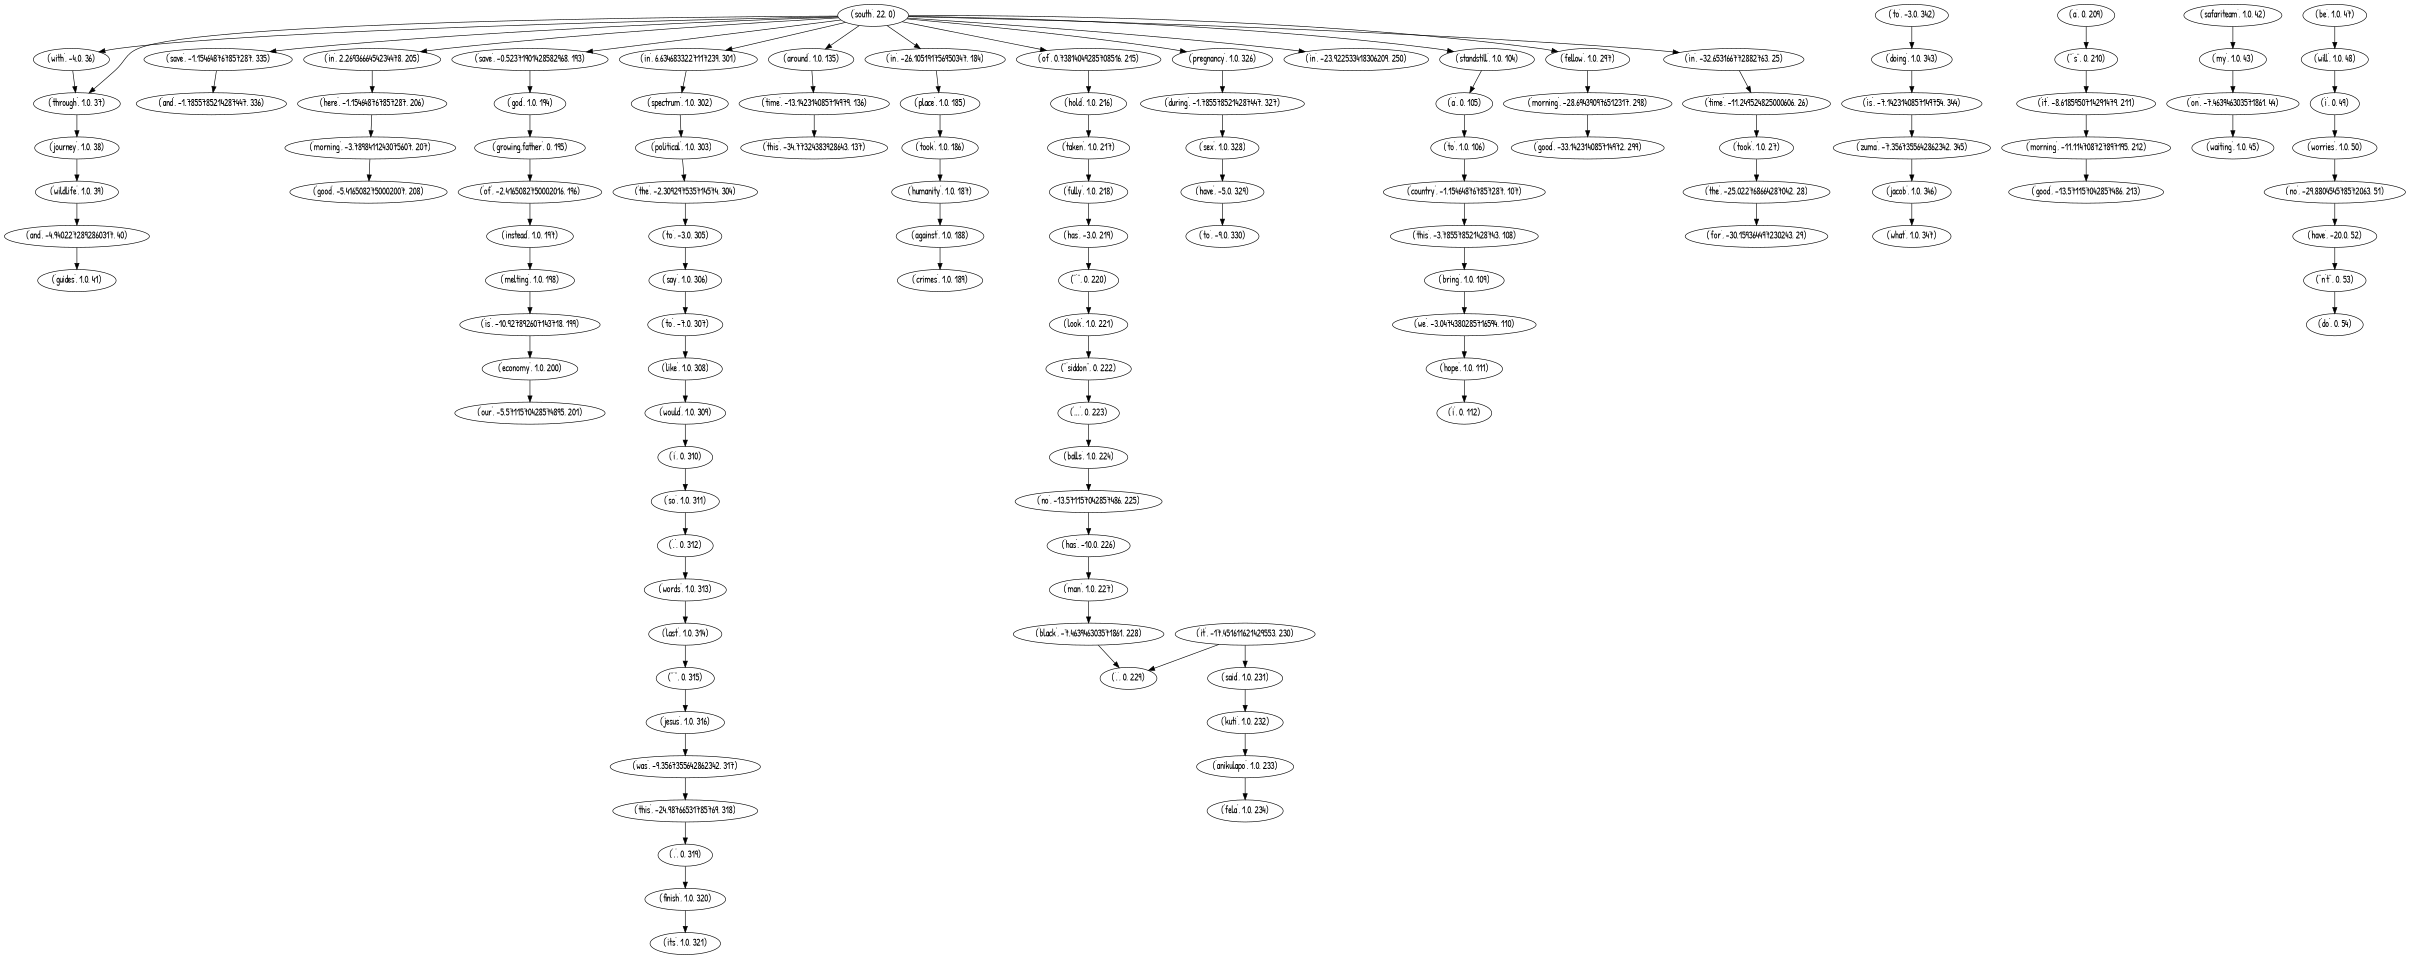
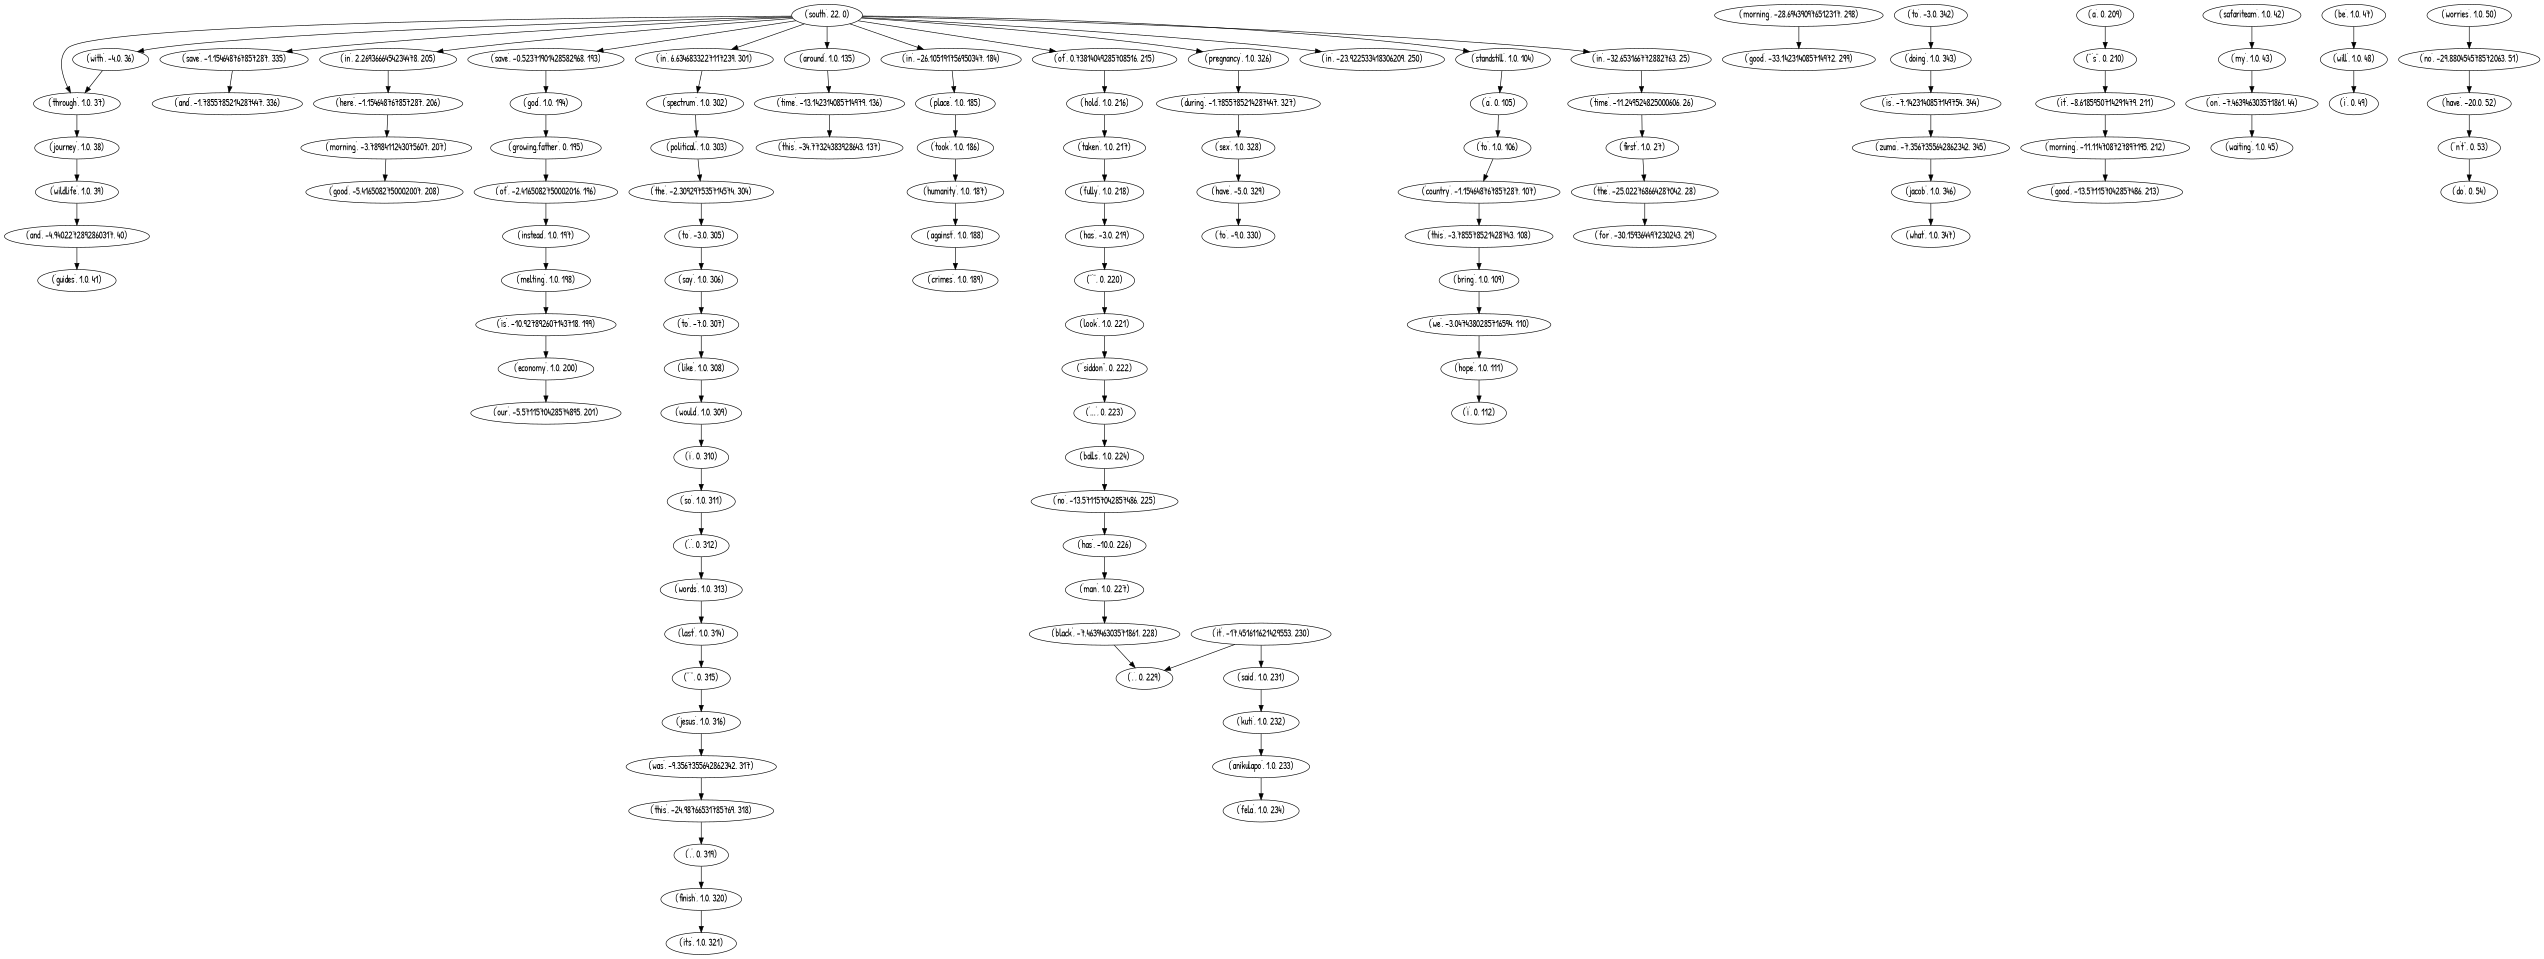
(1588, 60) -> none
(2335, 123) -> none
(1757, 148) -> (1642, 148)
